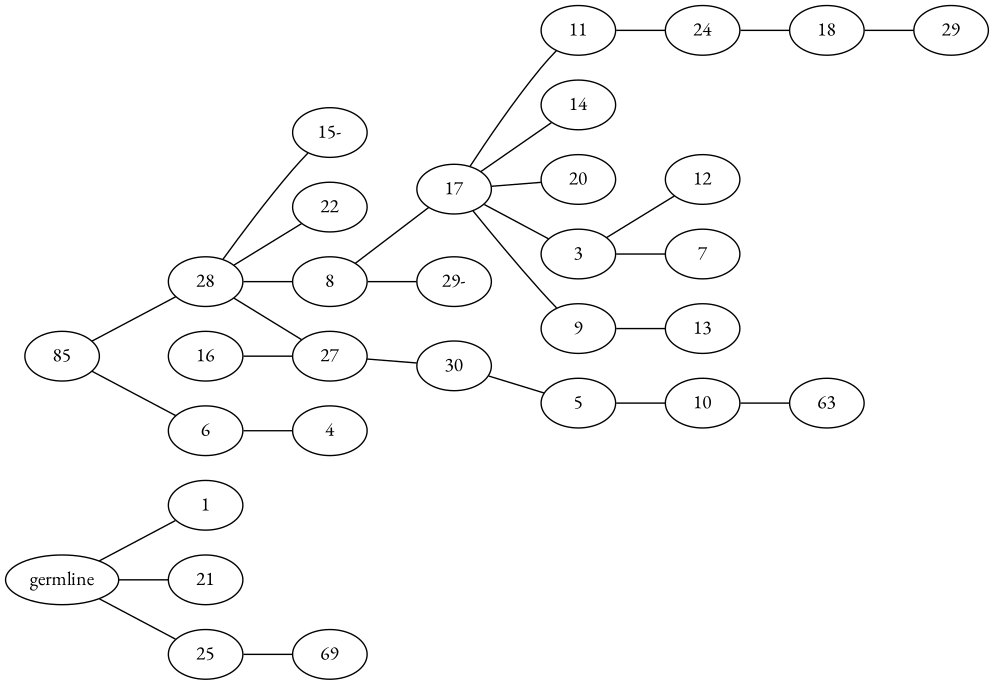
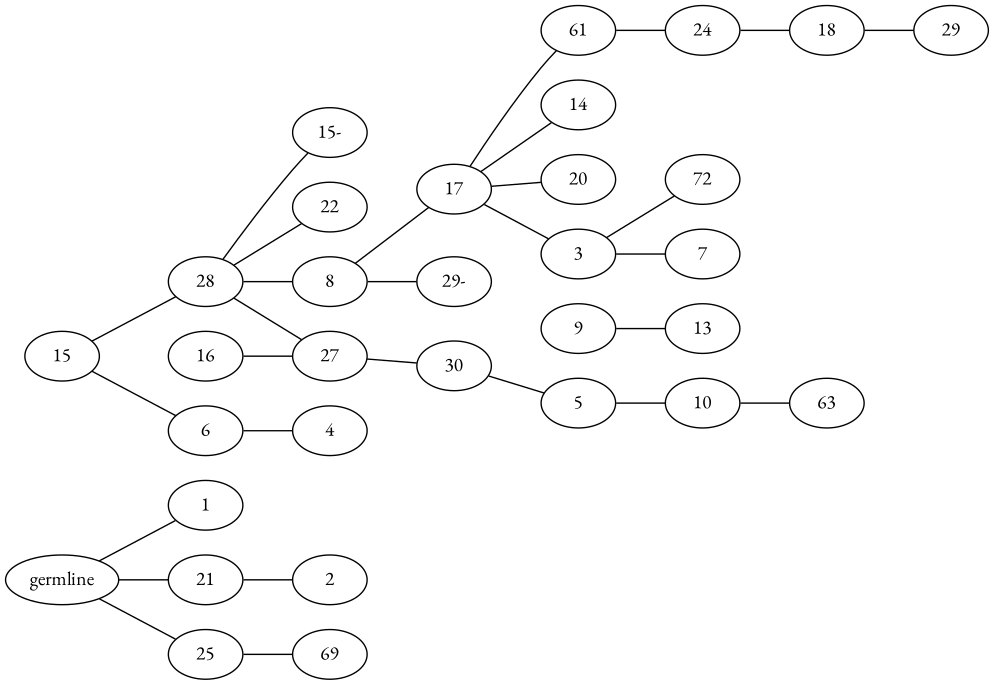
(578, 30) -> (578, 30)
(703, 179) -> (703, 179)
(514, 260) -> none
(62, 356) -> (62, 356)
none -> (330, 580)
